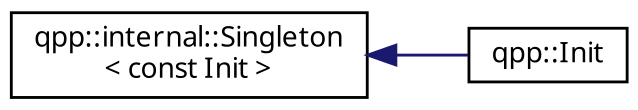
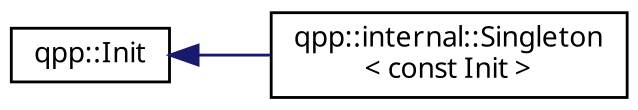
(432, 55) -> (235, 55)
